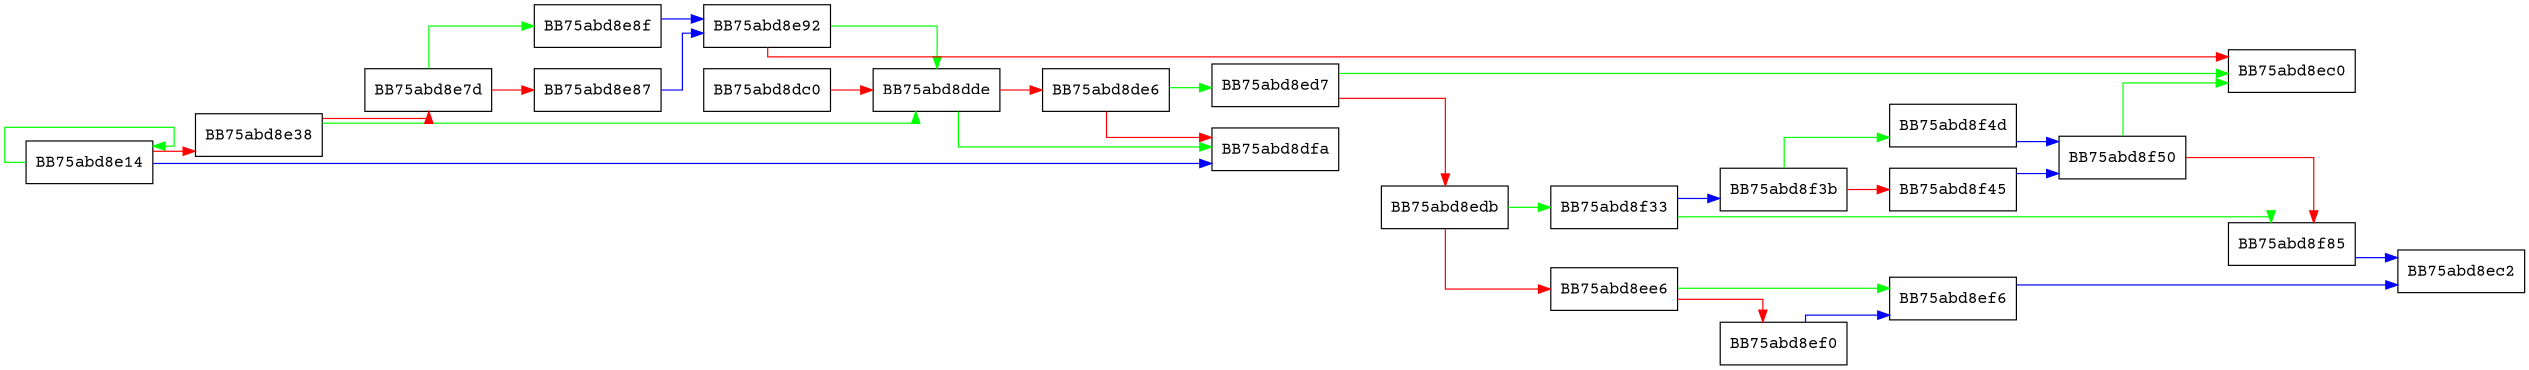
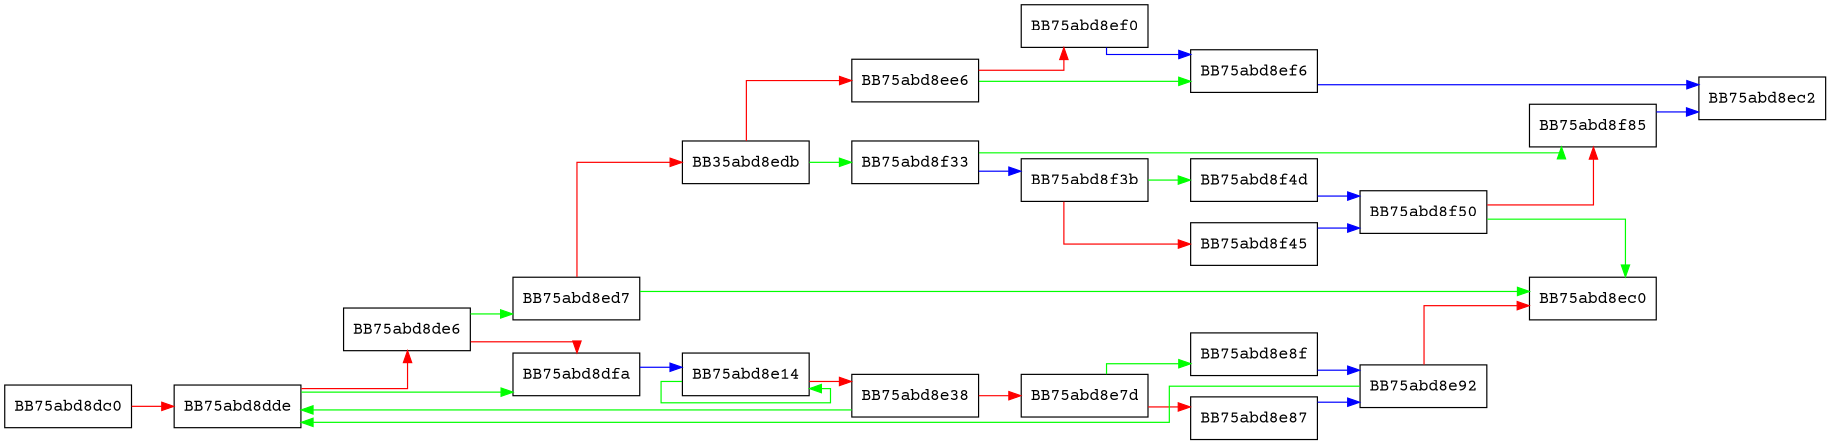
(676, 163) -> (655, 367)
(1445, 207) -> (746, 162)
